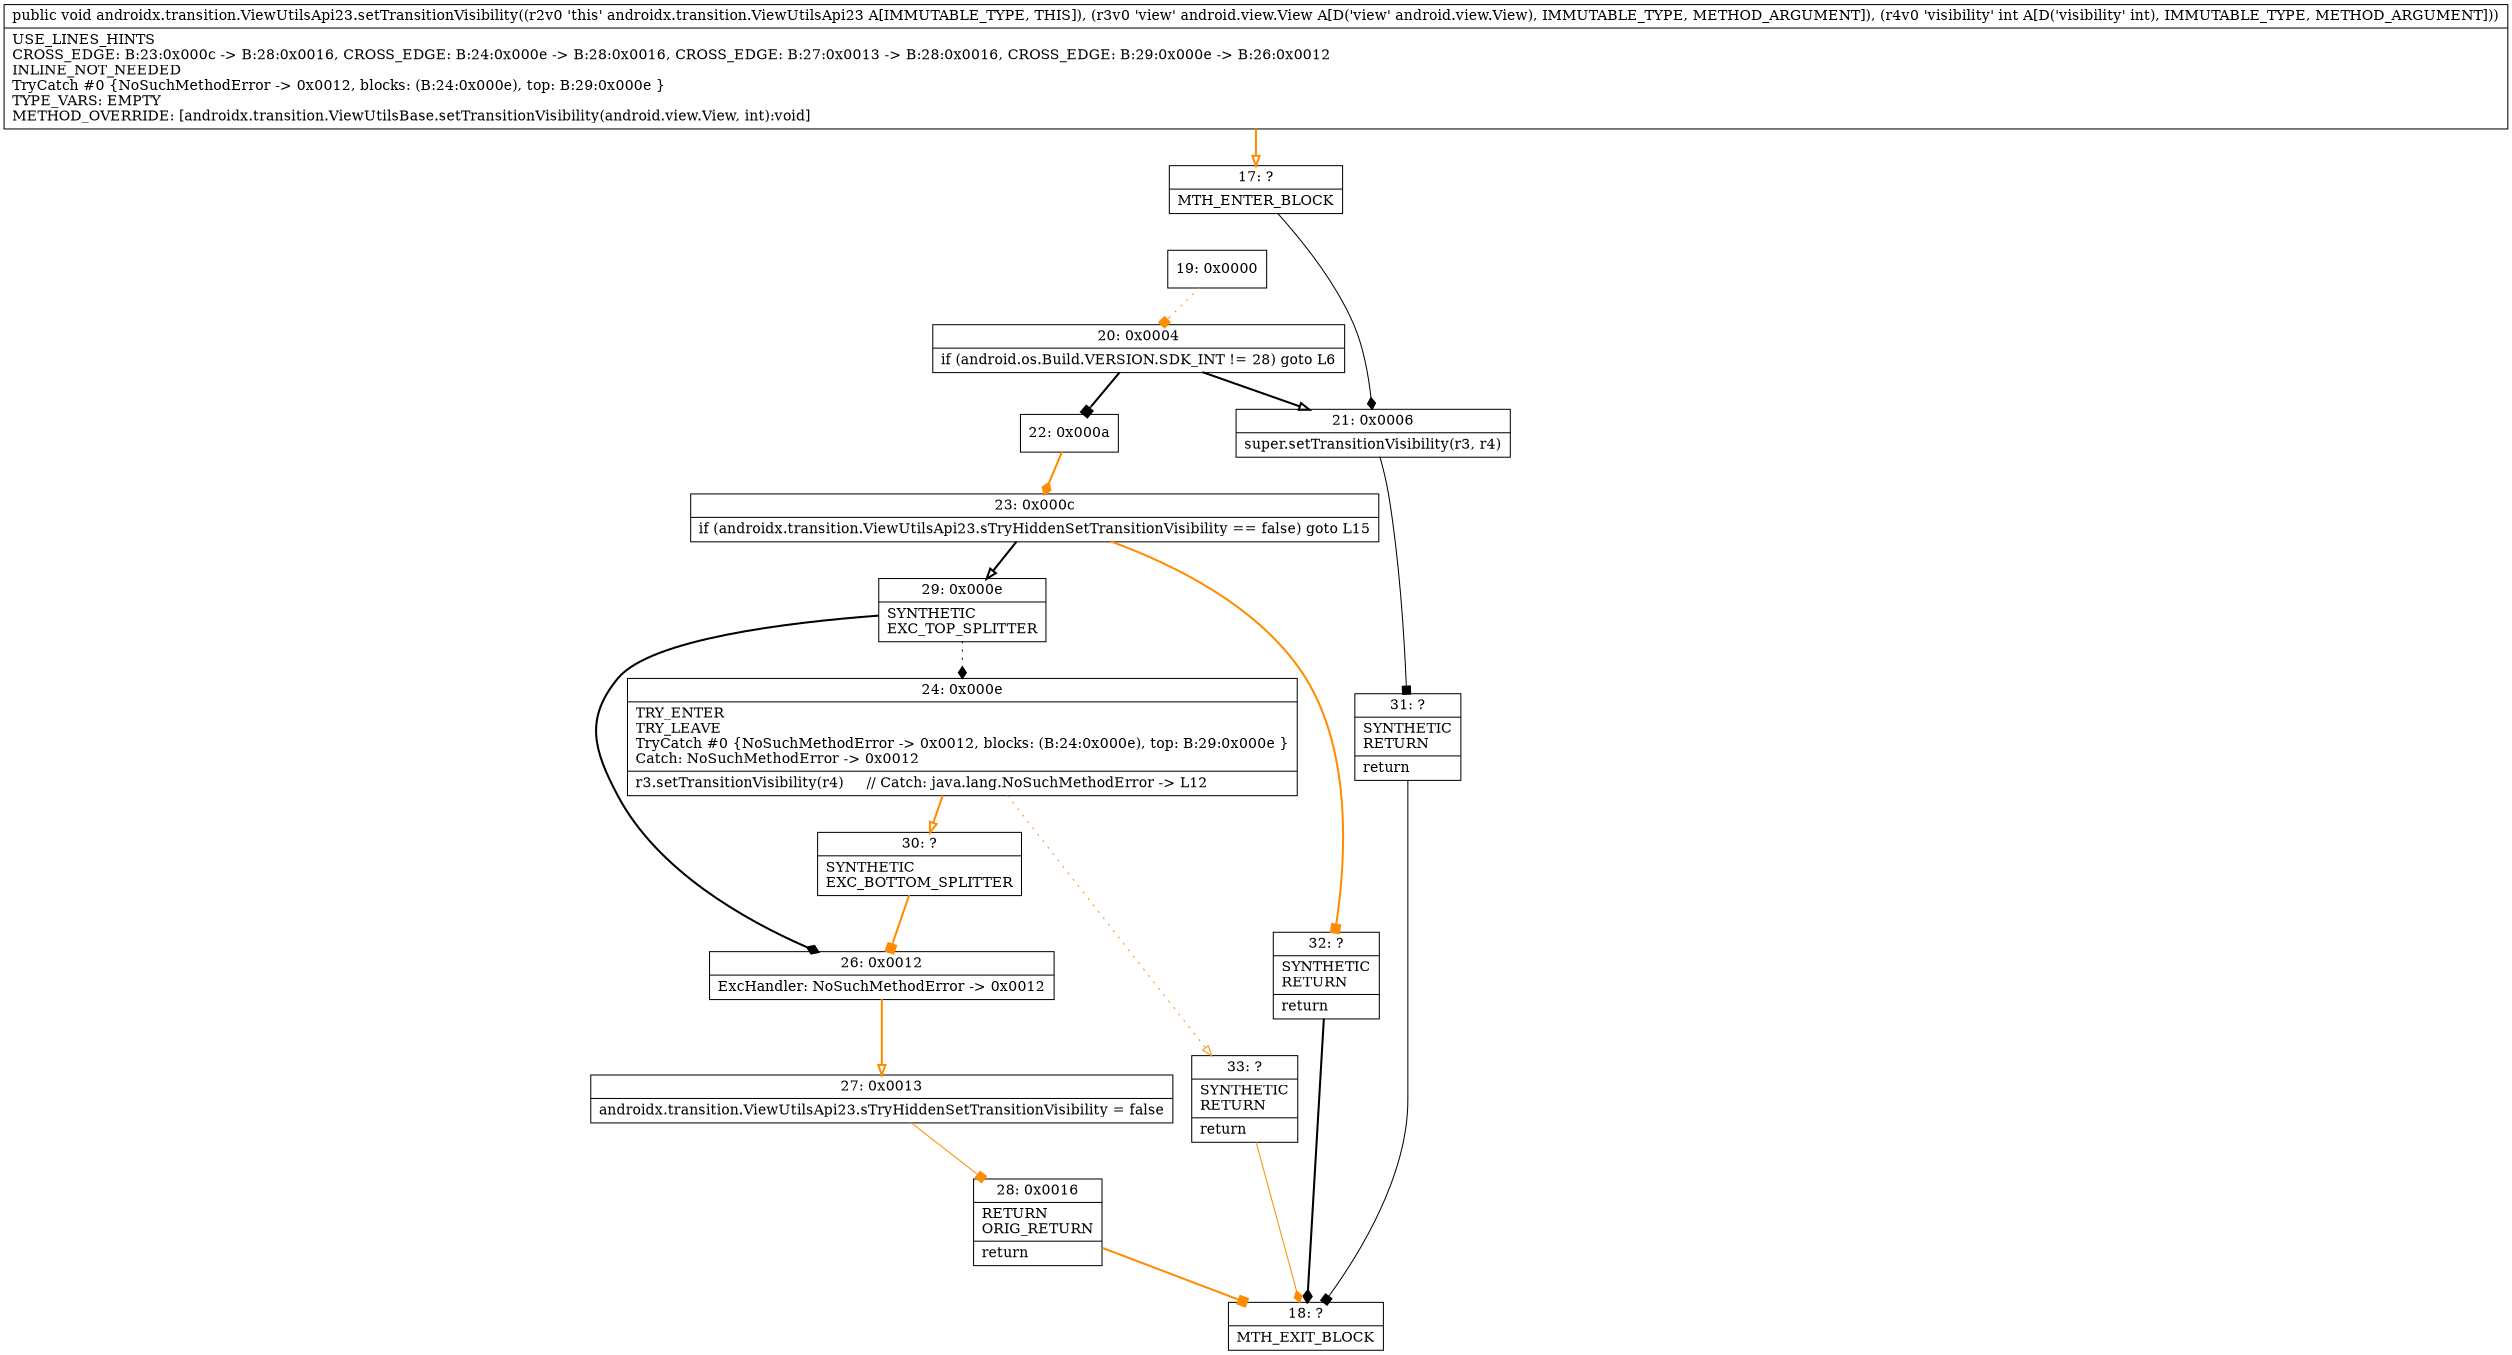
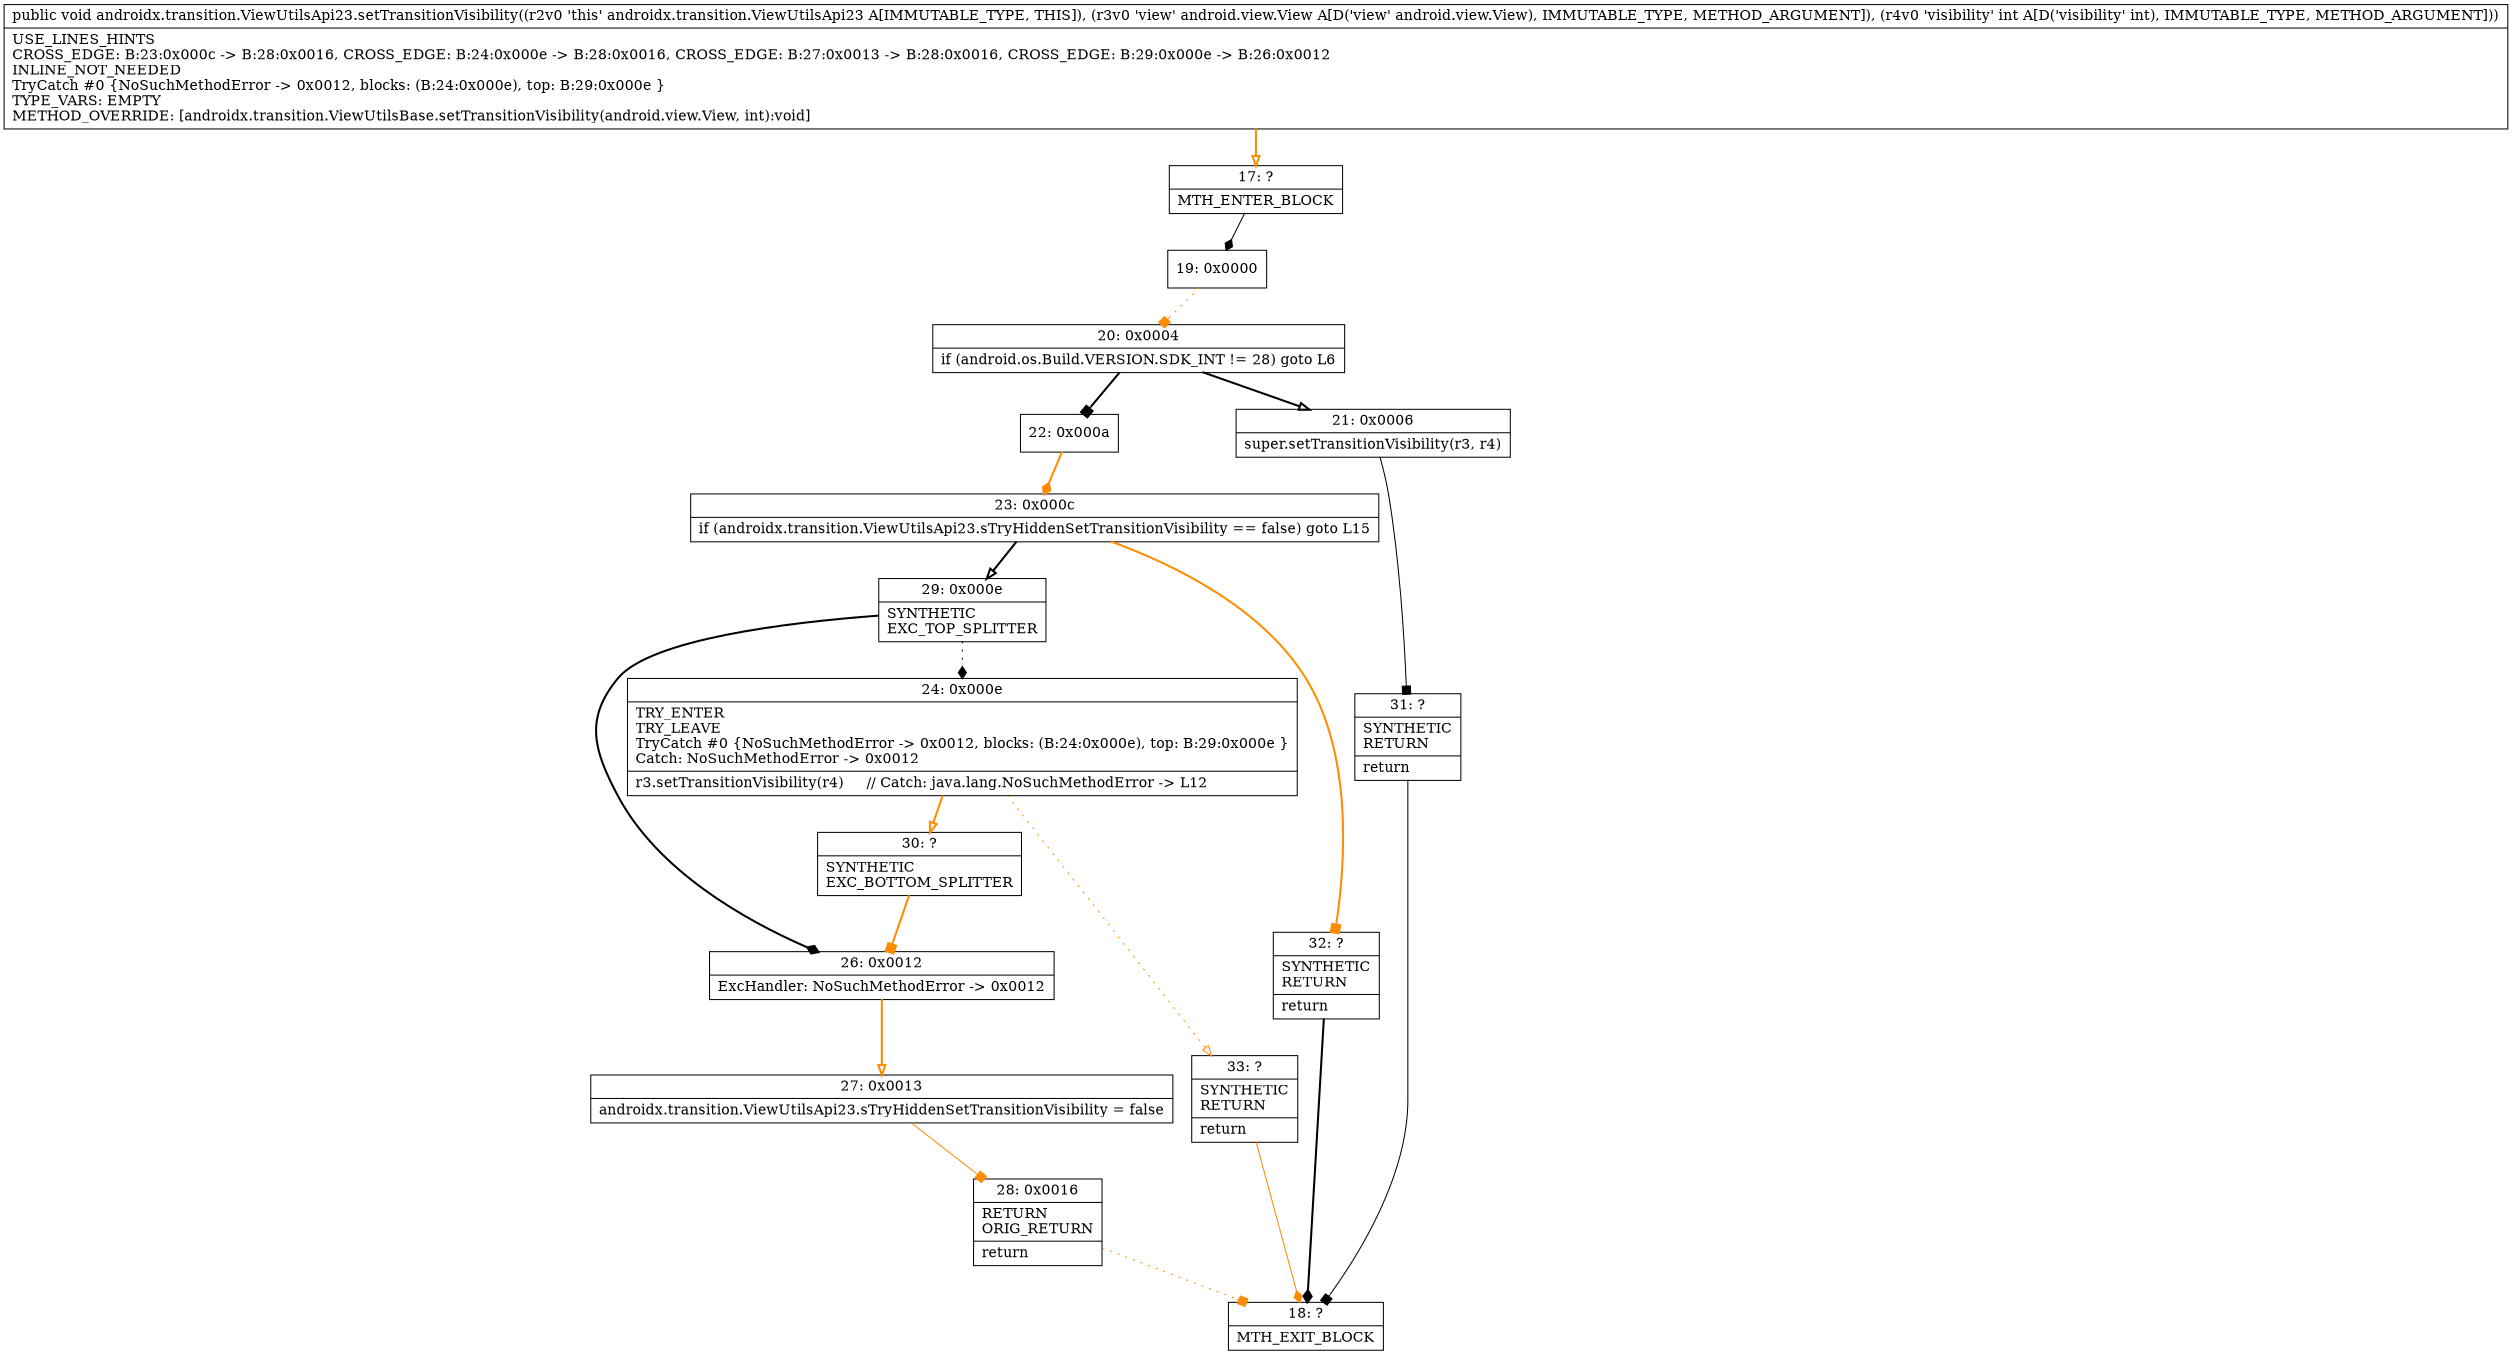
(1340, 298) -> (1238, 226)
(1170, 1273) -> (1170, 1273)
